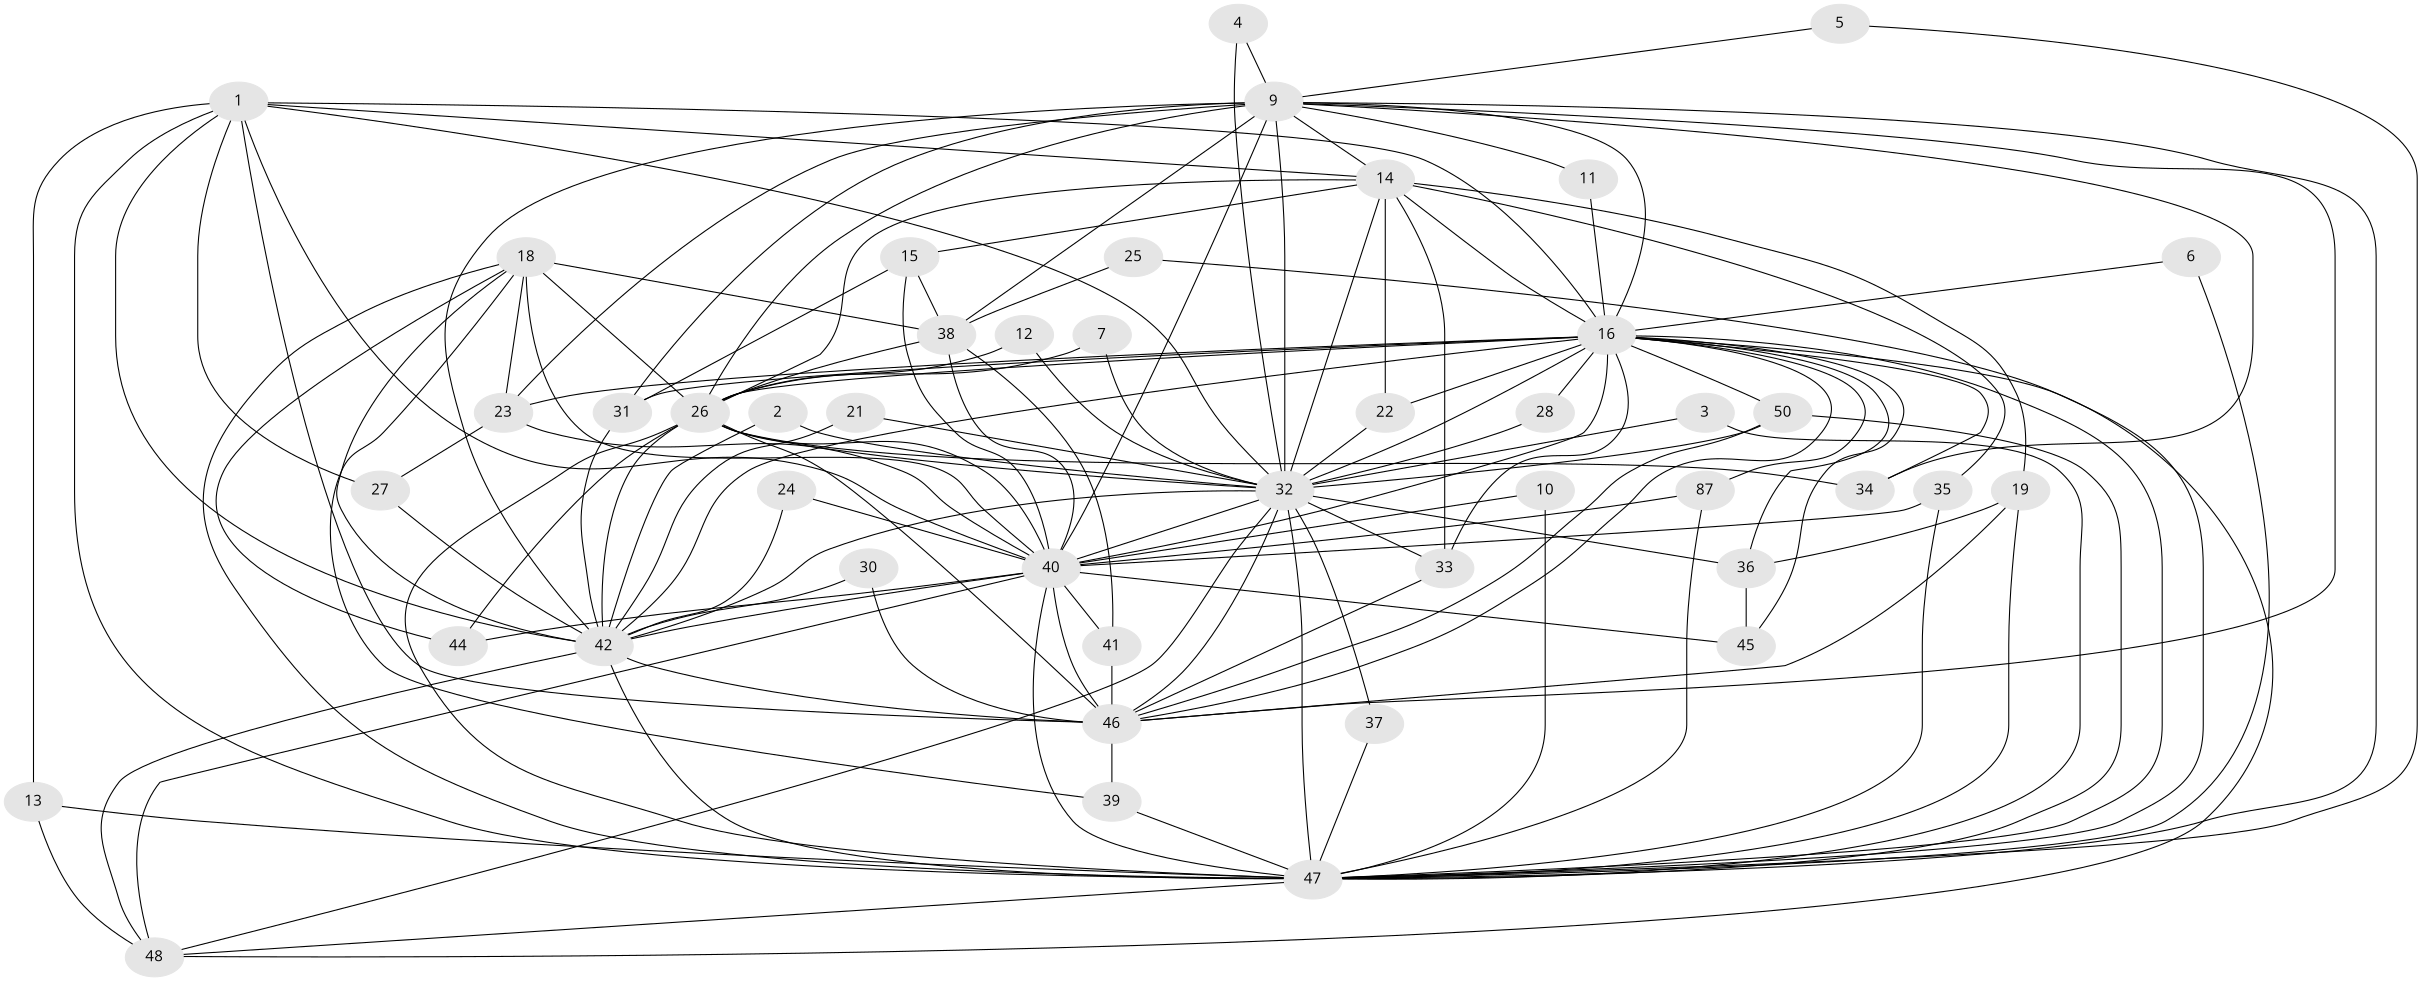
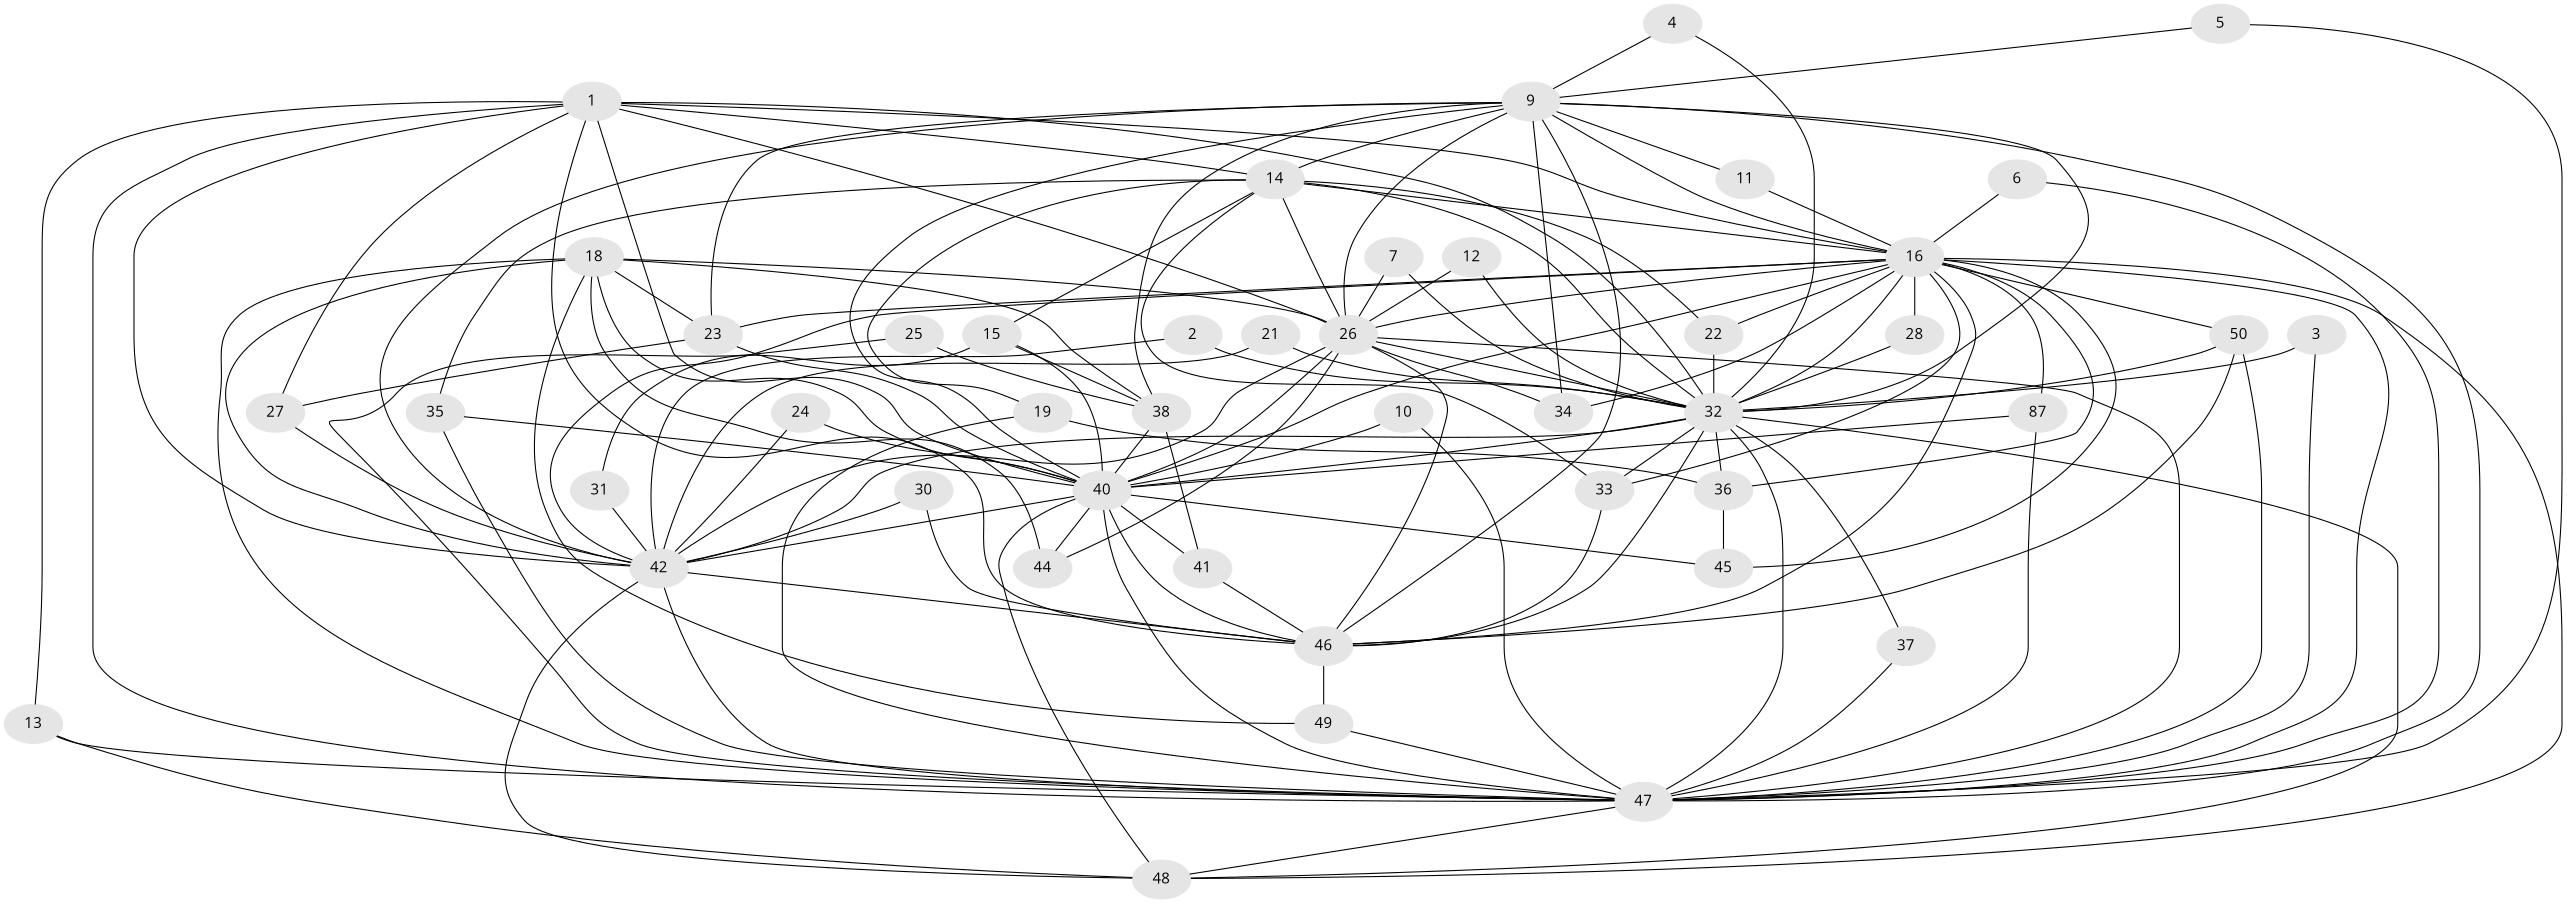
(898, 164) -> none
(1110, 358) -> none
(830, 365) -> (958, 200)
(1599, 682) -> none
(1112, 802) -> (1324, 724)
